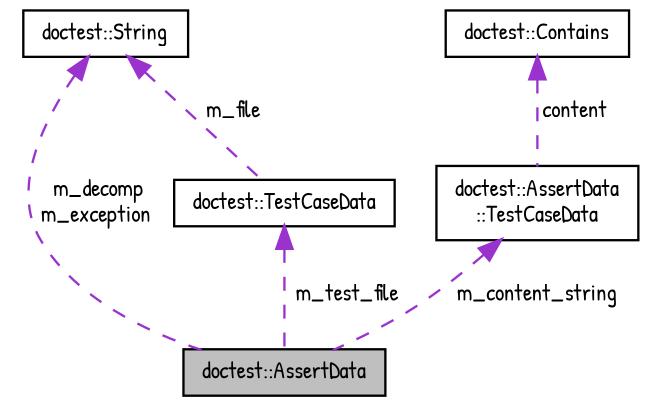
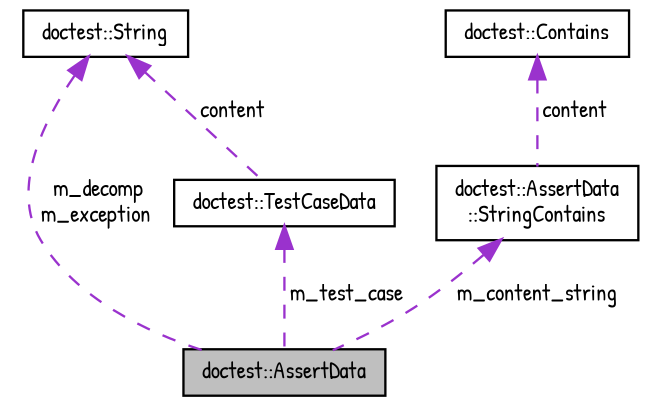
(231, 111) -> (231, 111)
(537, 203) -> (537, 203)
(345, 295) -> (345, 295)
